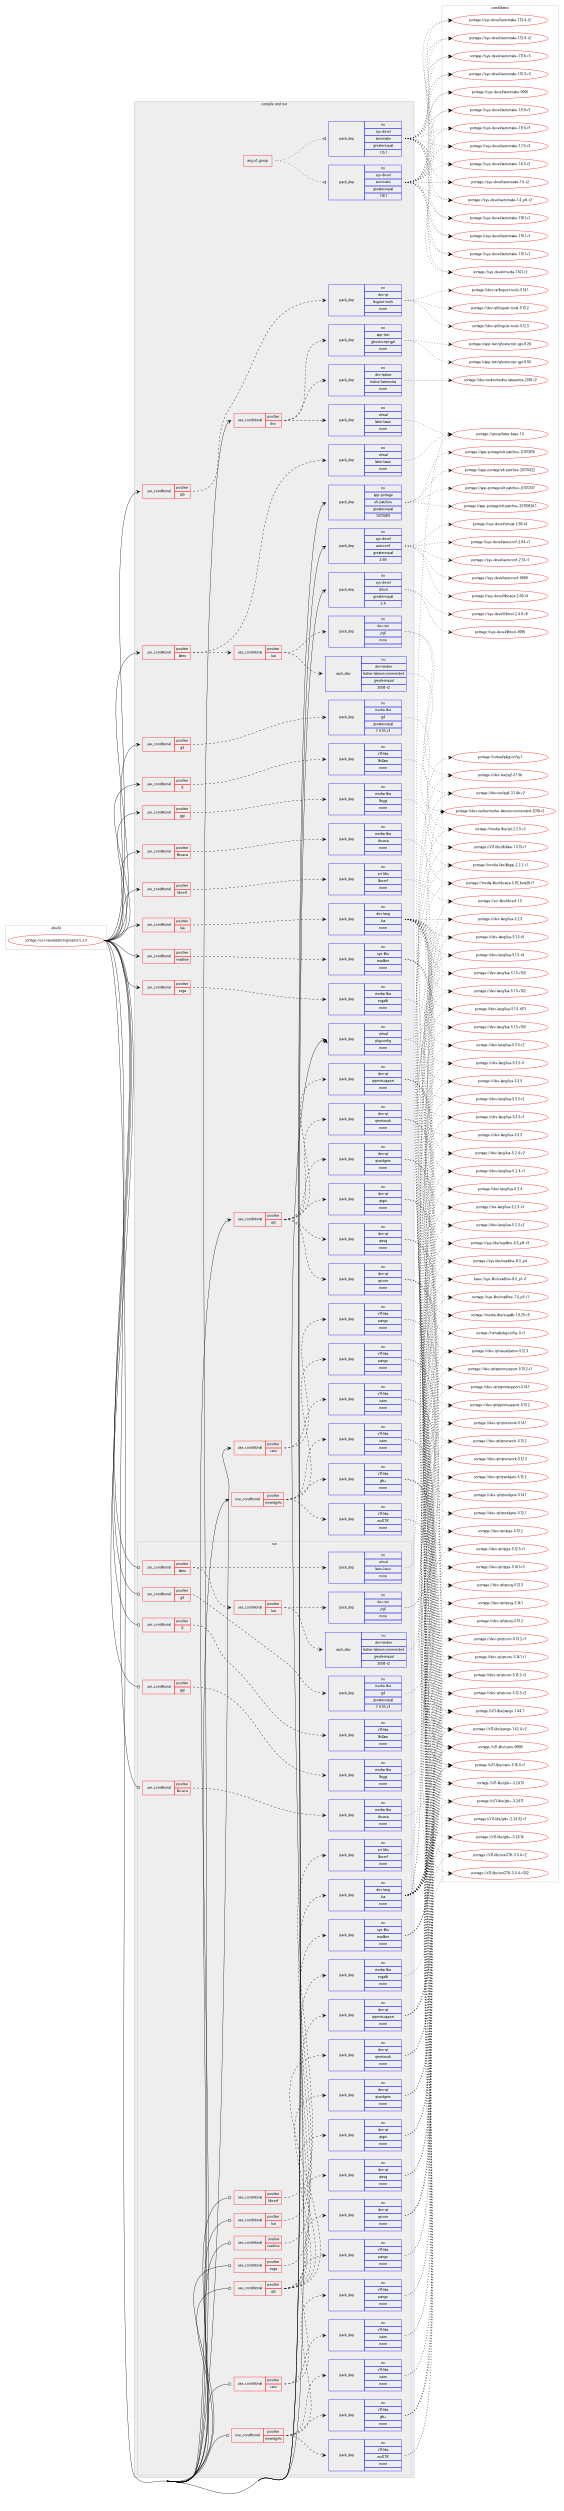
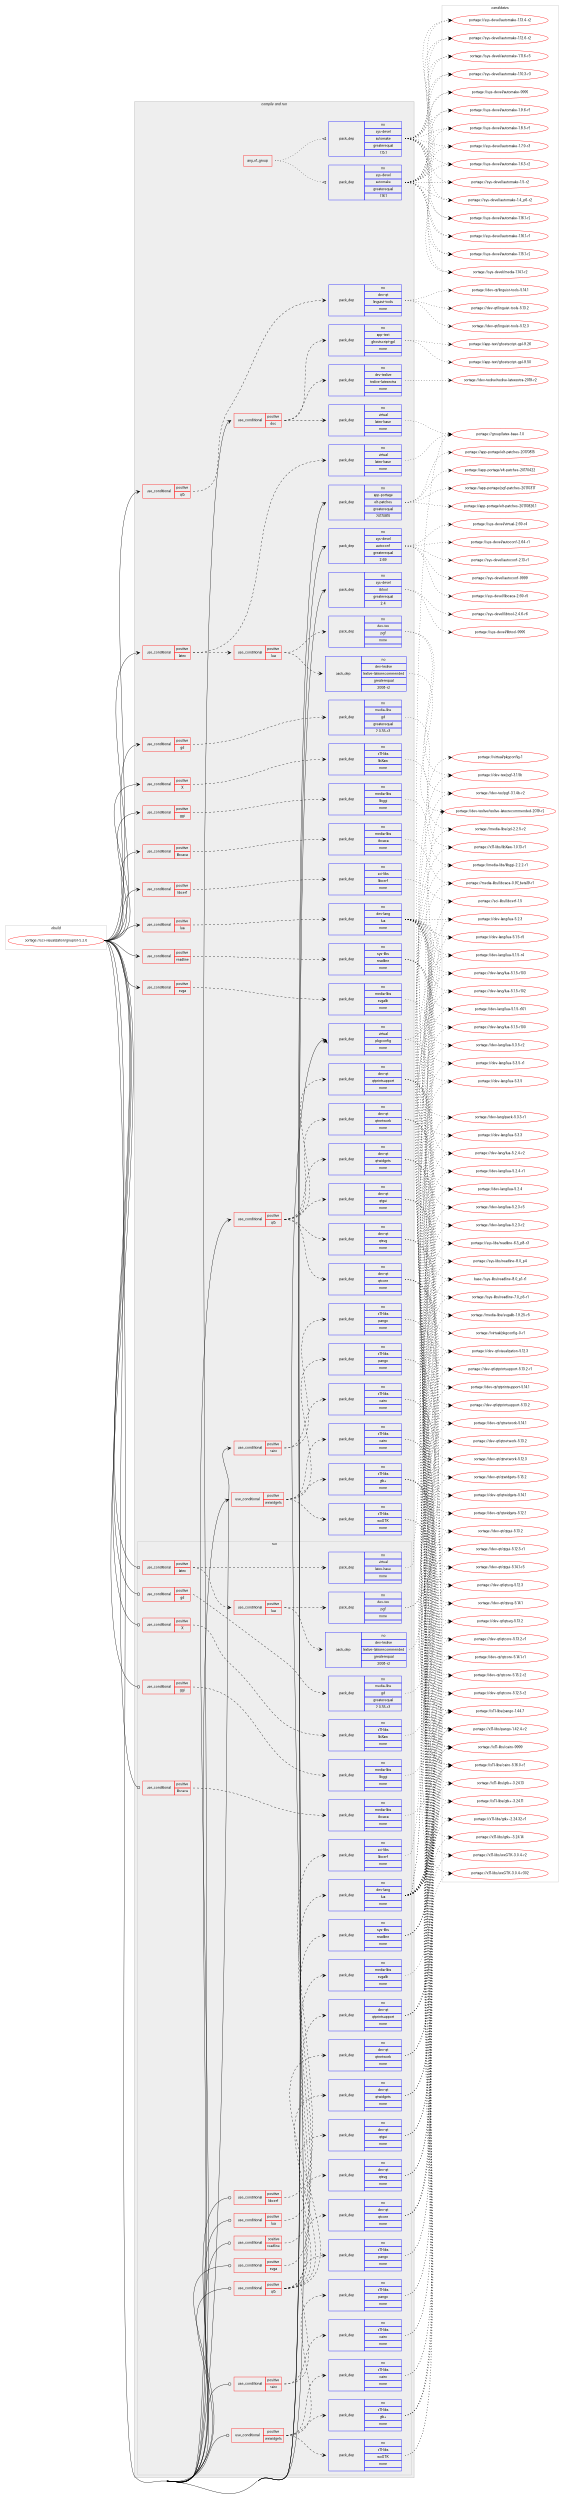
(500, 488) -> (500, 488)
(500, 1099) -> none
(500, 1117) -> (500, 1117)
(500, 1207) -> (500, 1207)
